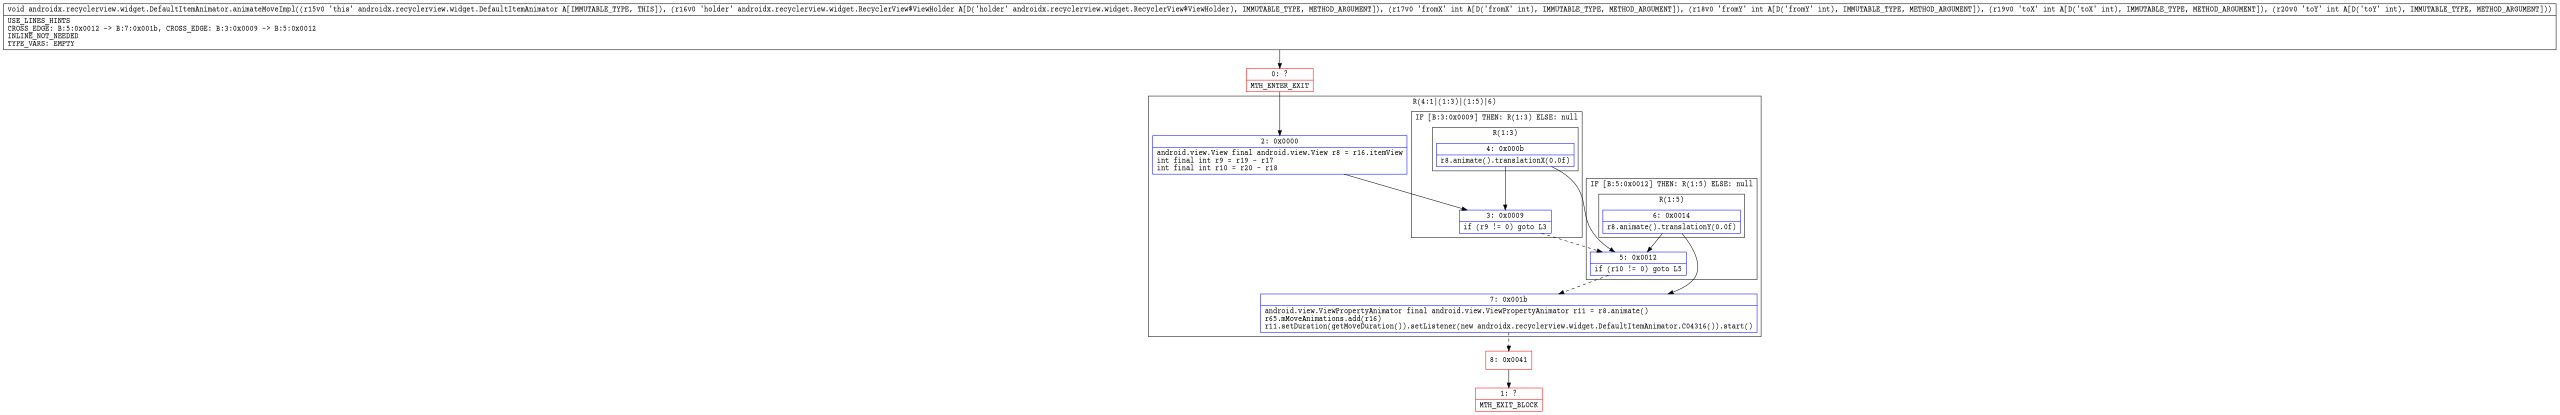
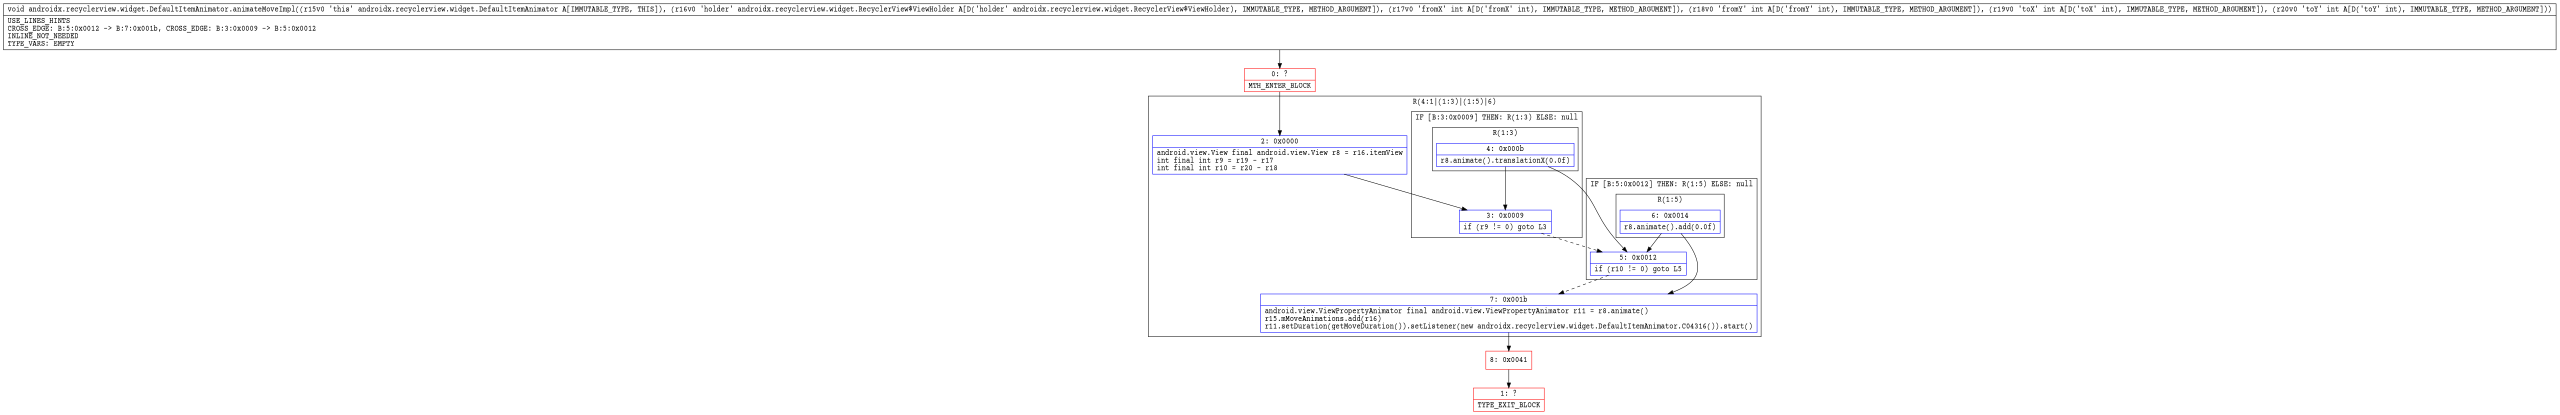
(1280, 86) -> (1280, 86)
(1672, 227) -> (1670, 227)
(1323, 319) -> (1323, 319)
(1509, 340) -> (1509, 340)
(1509, 405) -> (1509, 405)
